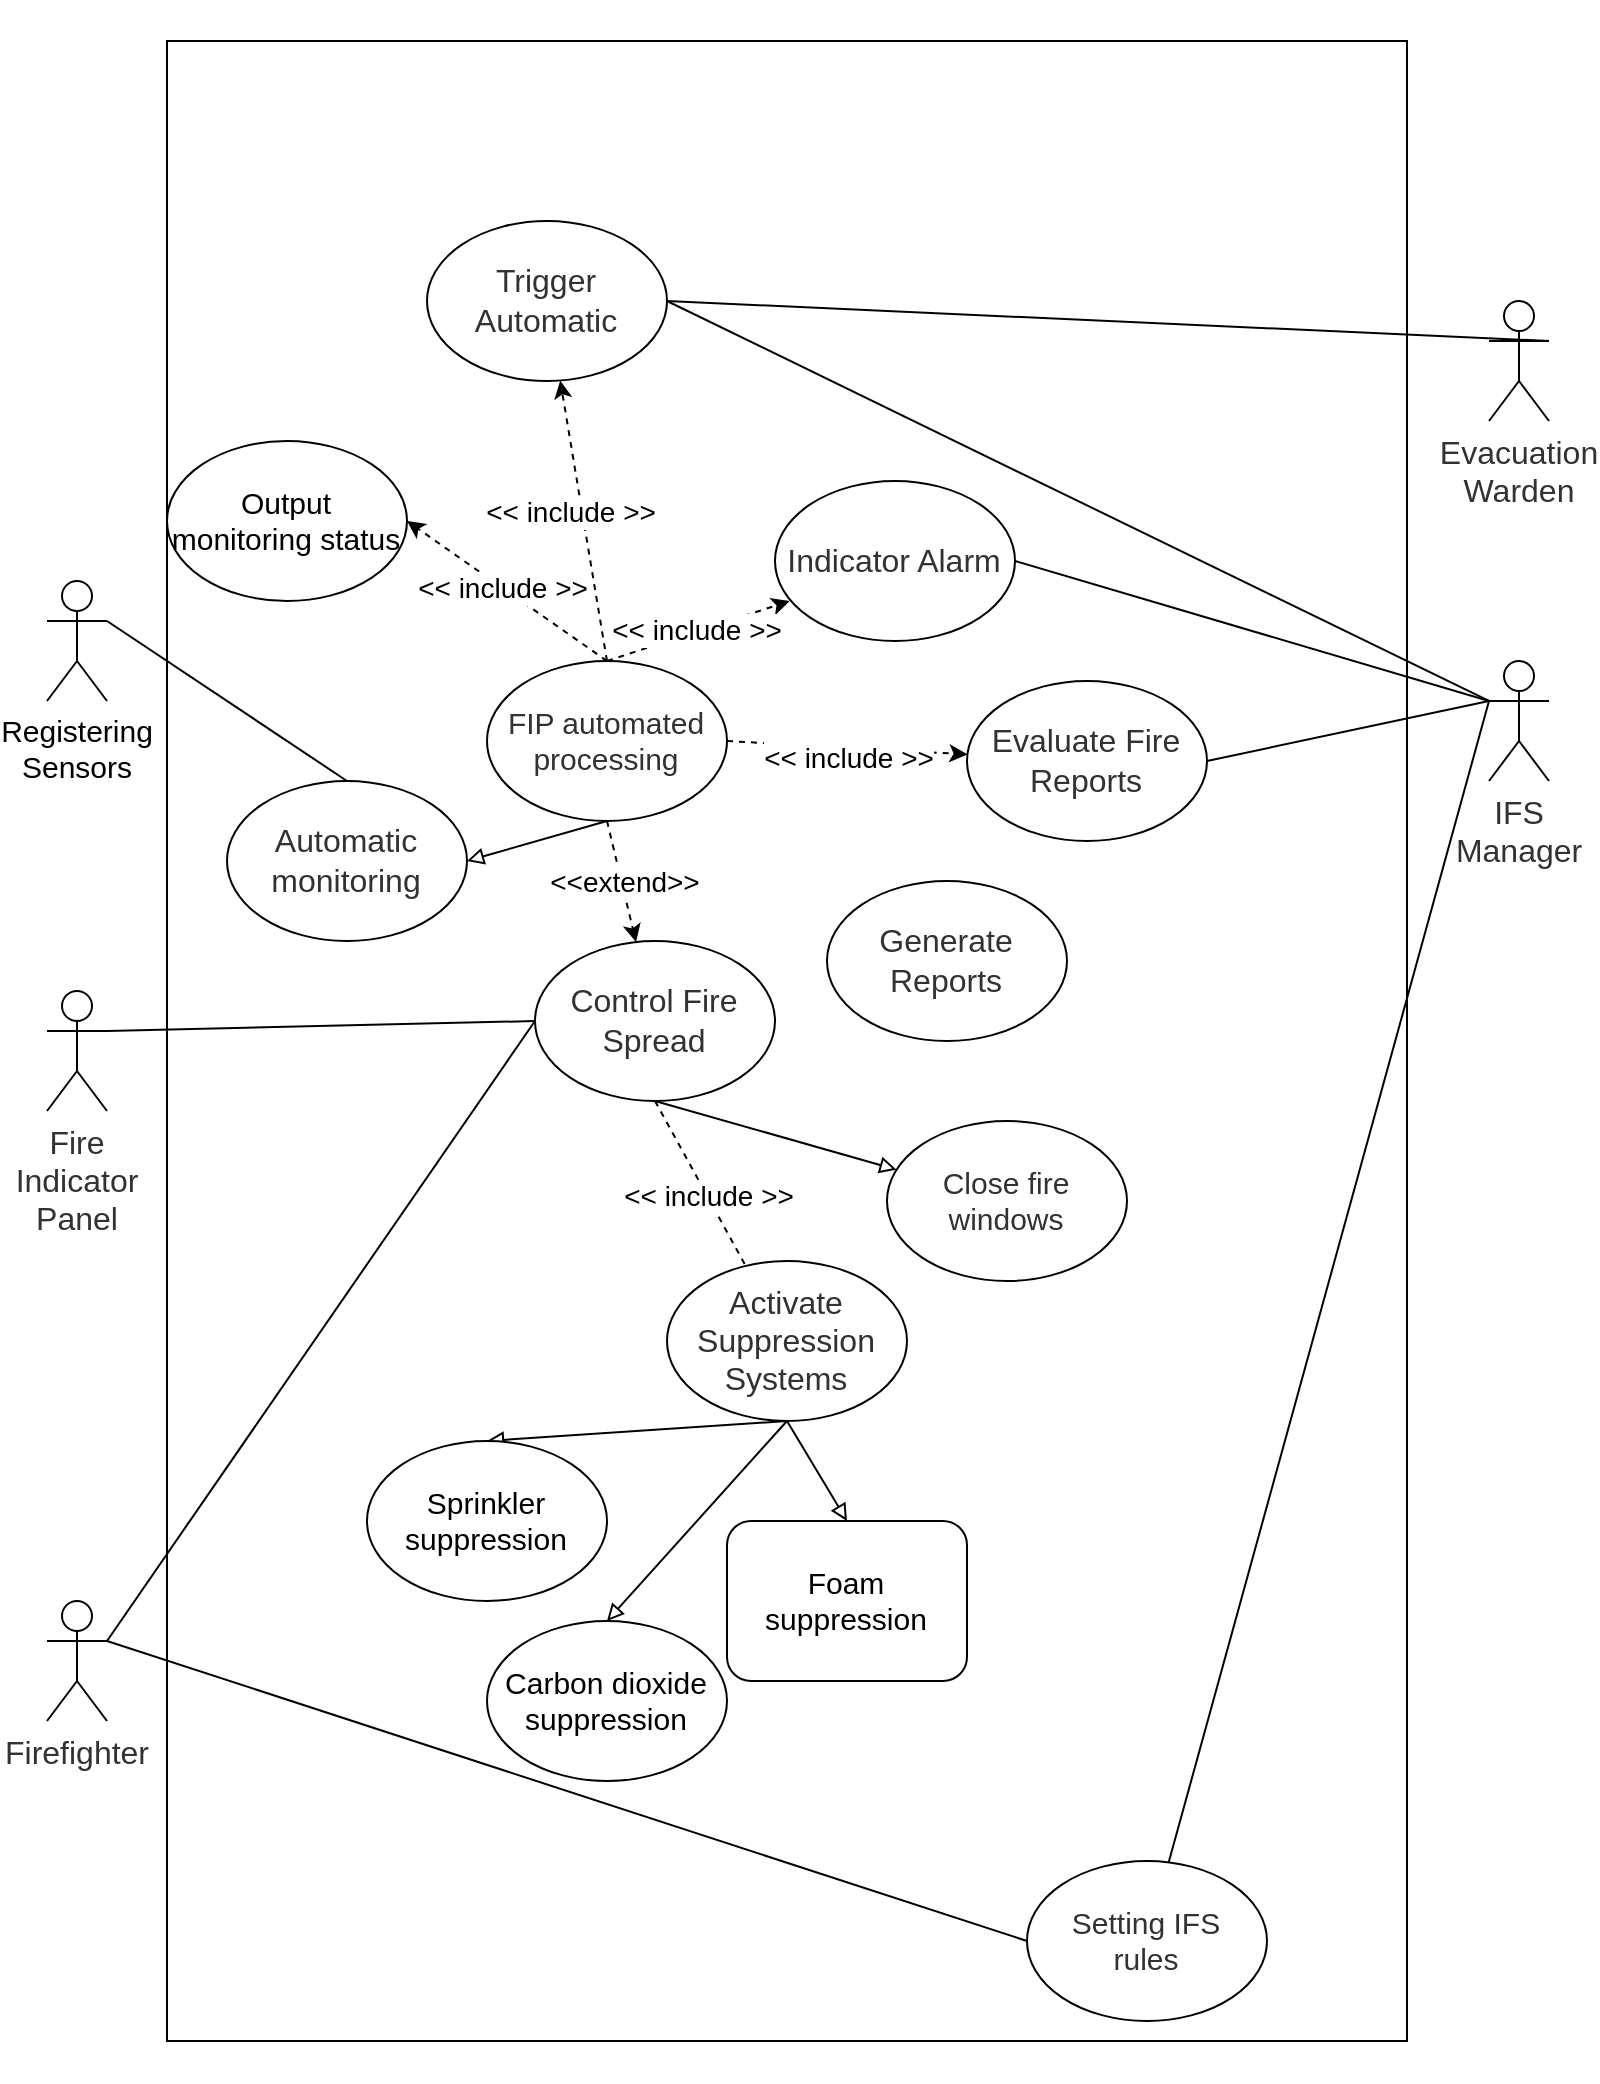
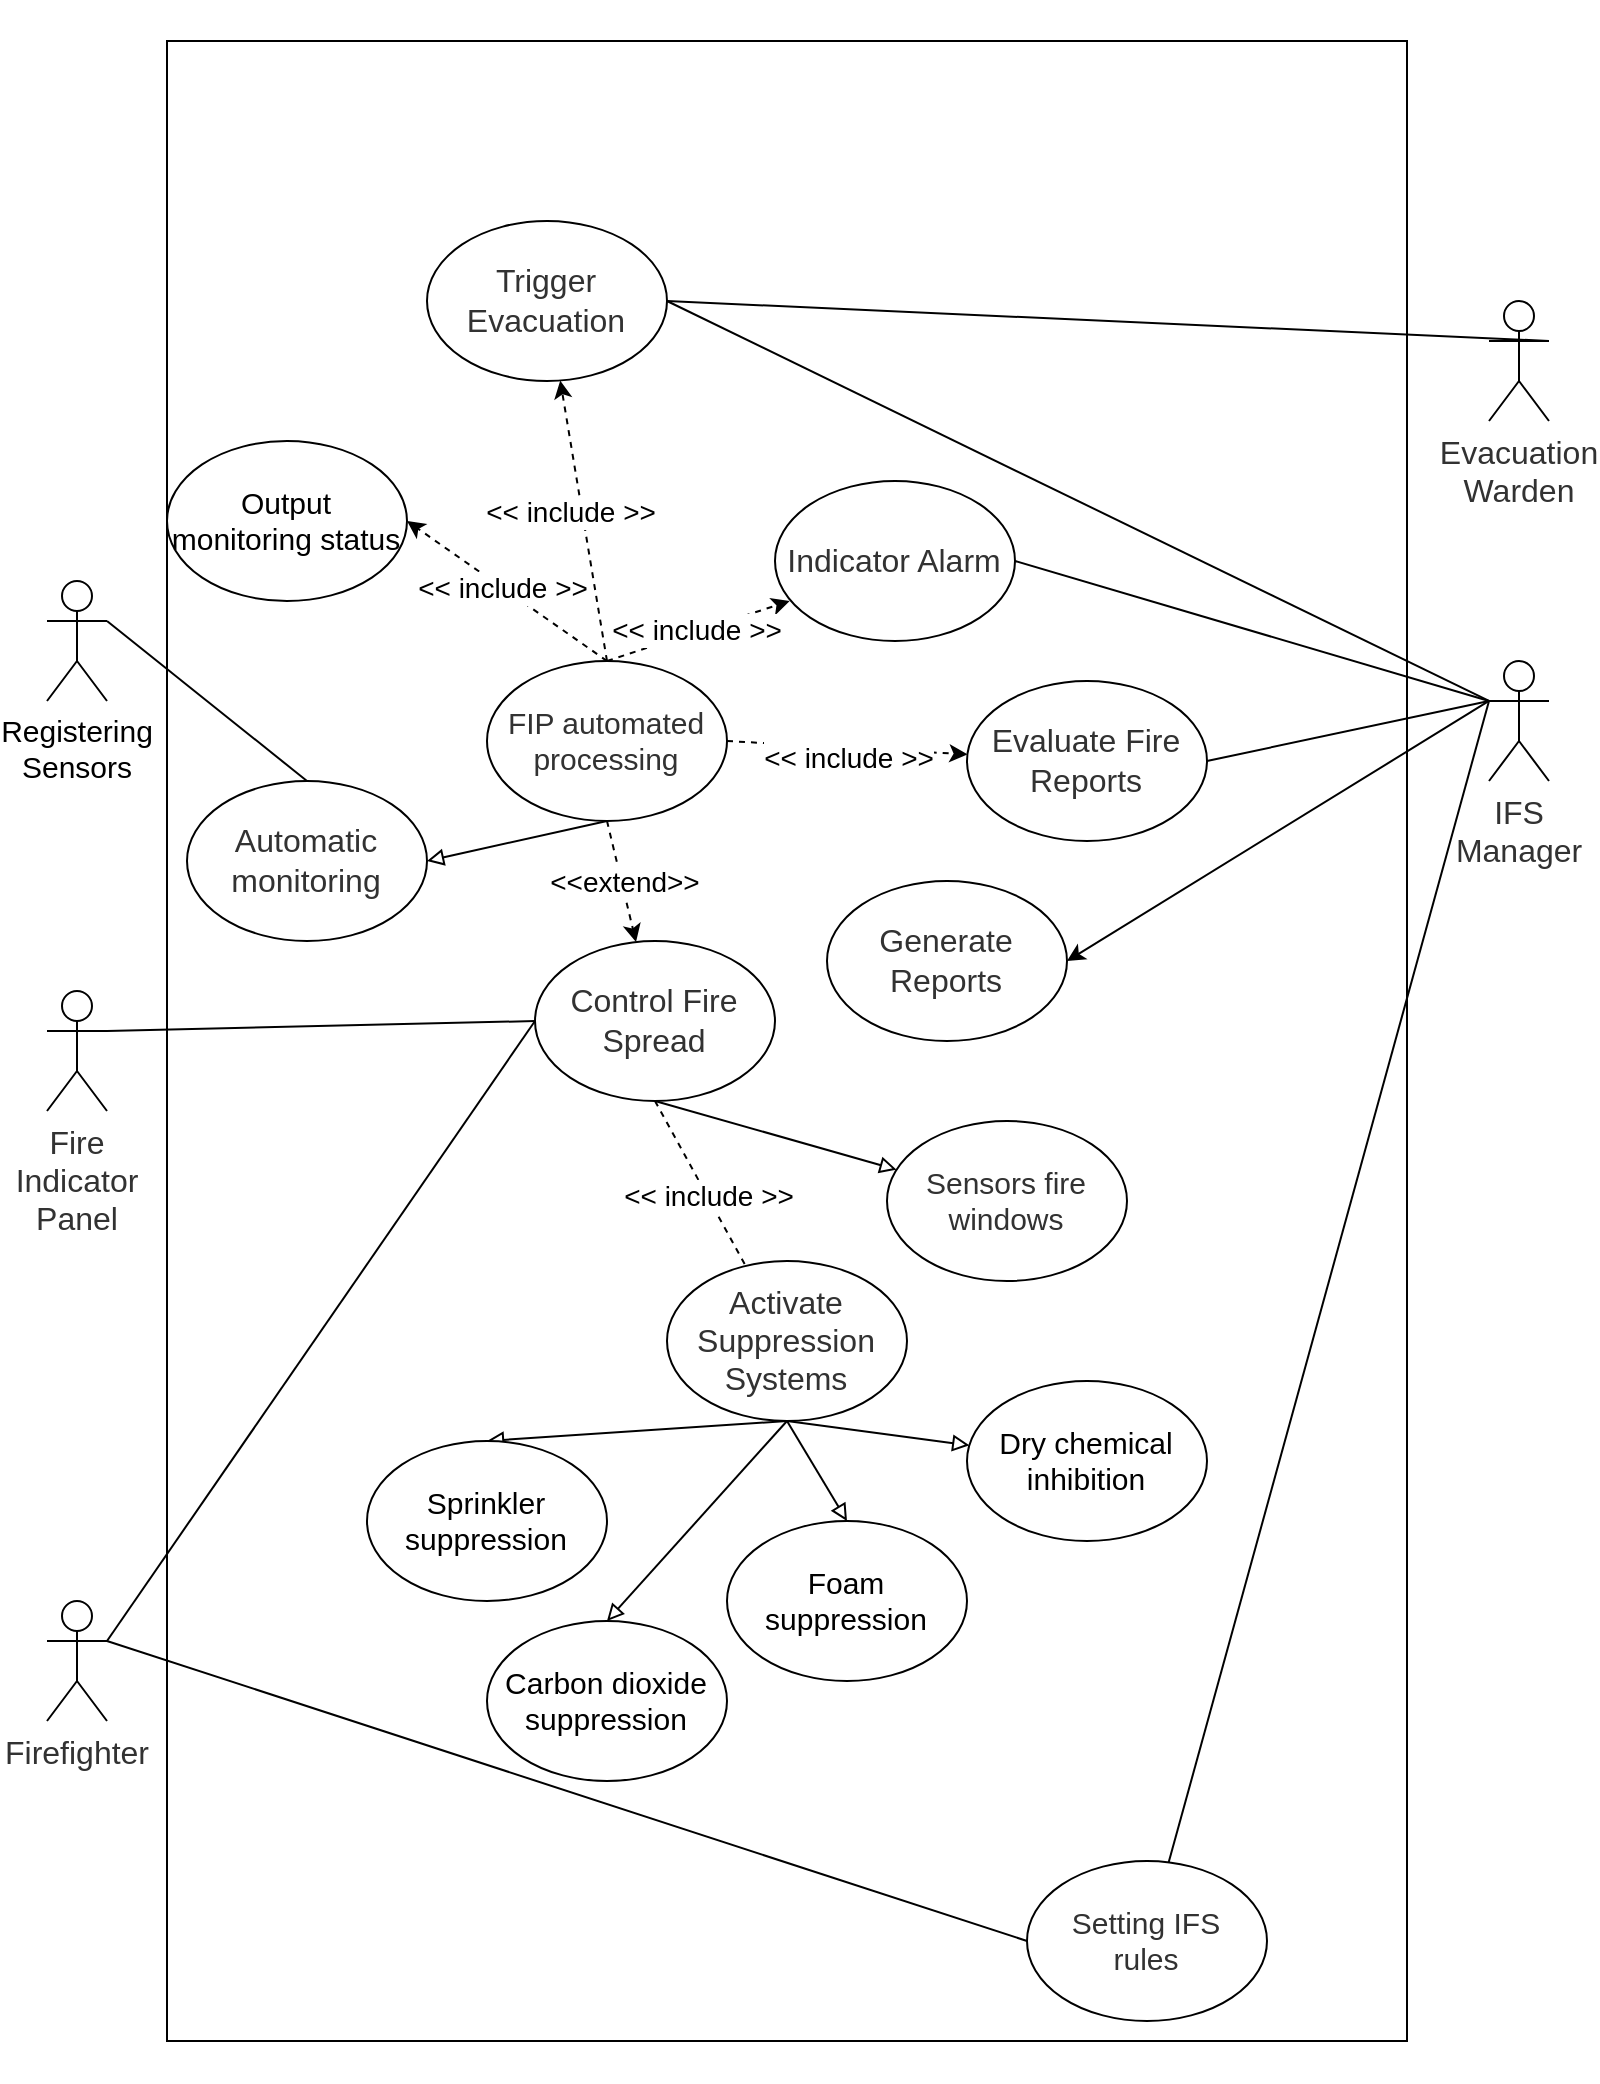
(547, 301) -> (547, 301)
none -> (1282, 829)
(347, 861) -> (307, 861)
(1007, 1201) -> (1007, 1201)
none -> (873, 1432)
none -> (1087, 1461)
(847, 1601) -> (847, 1601)
